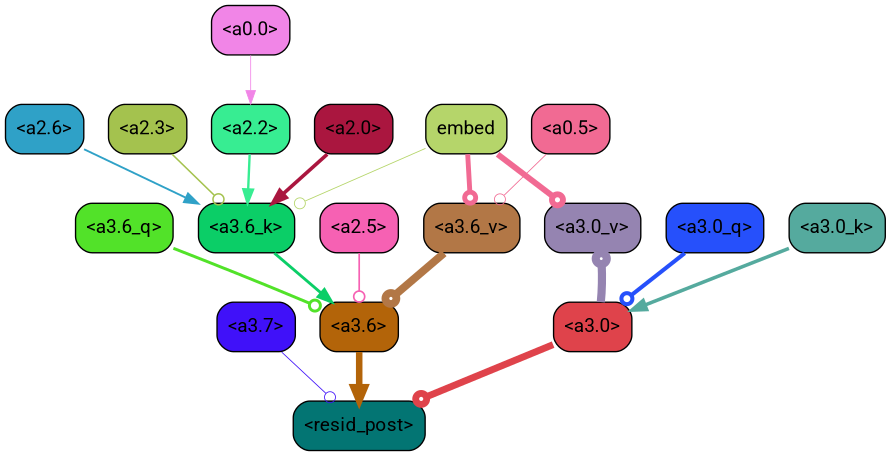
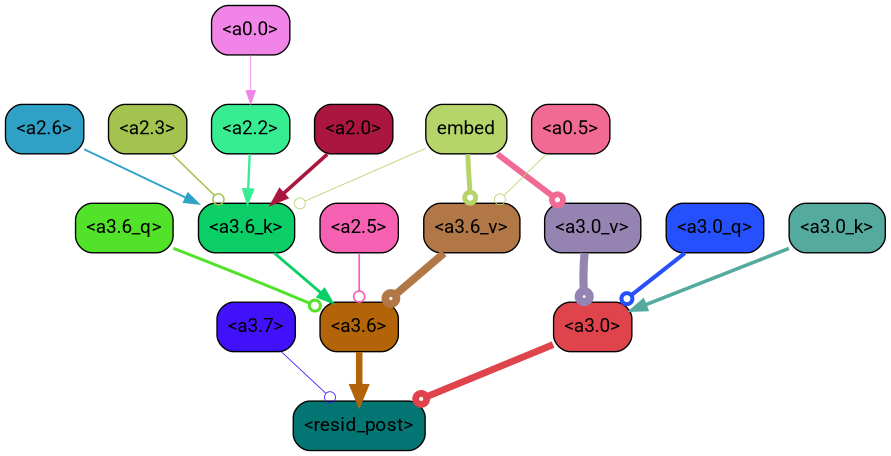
(532, 169) -> (532, 169)
(469, 173) -> (469, 173)
(602, 283) -> (583, 272)
